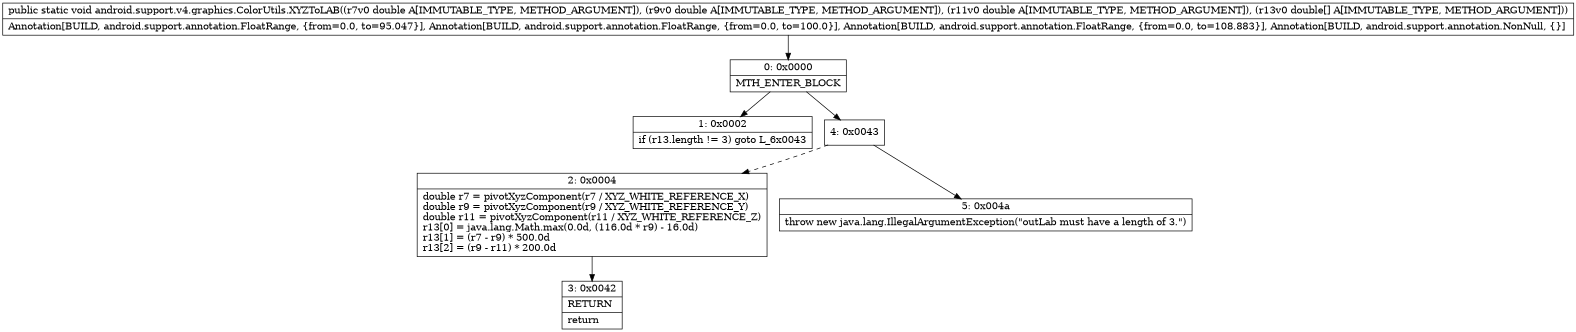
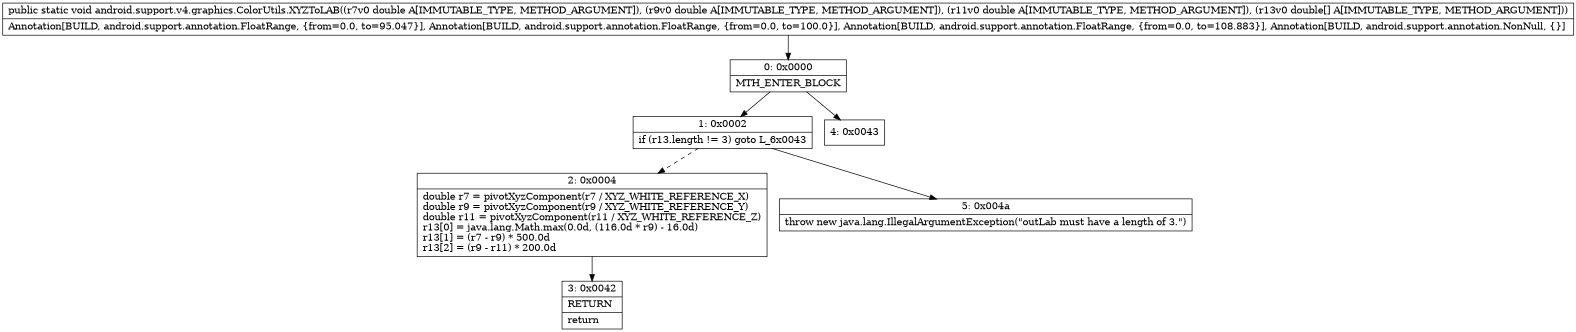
(789, 159) -> (681, 159)
(914, 170) -> (851, 173)
